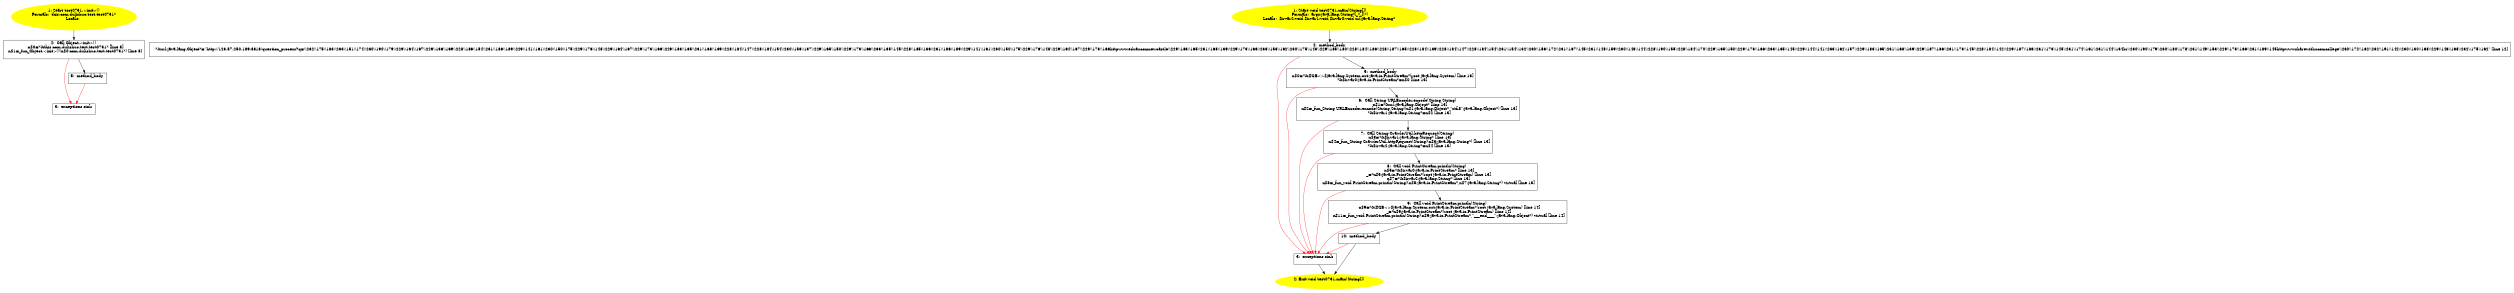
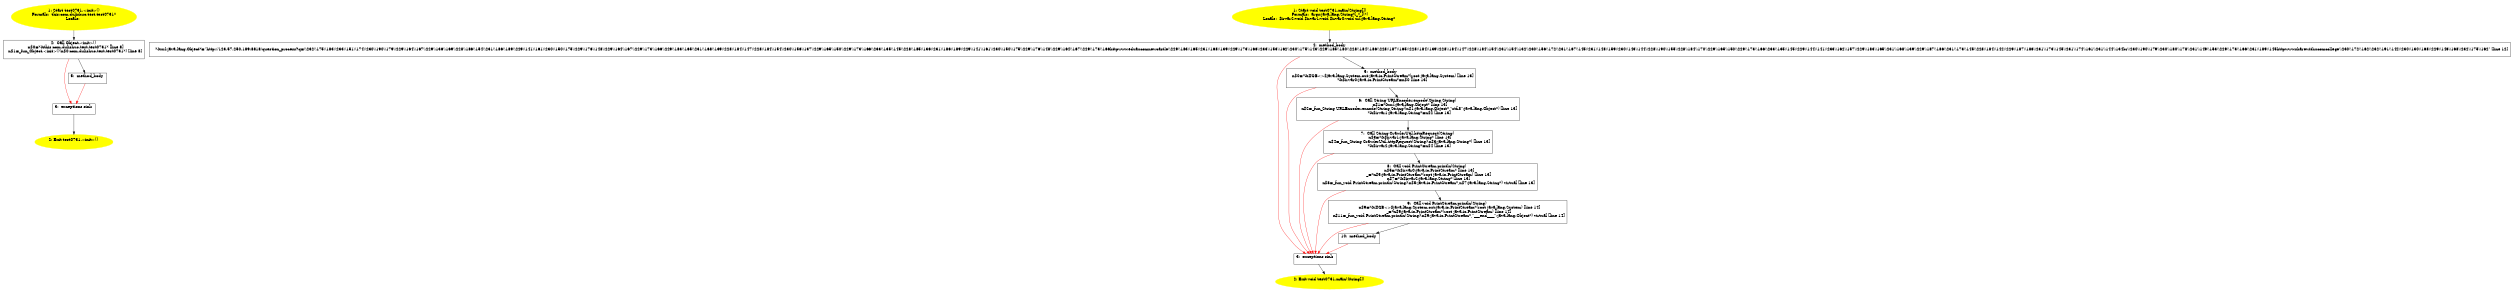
none -> (74, 142)
(1346, 258) -> none
